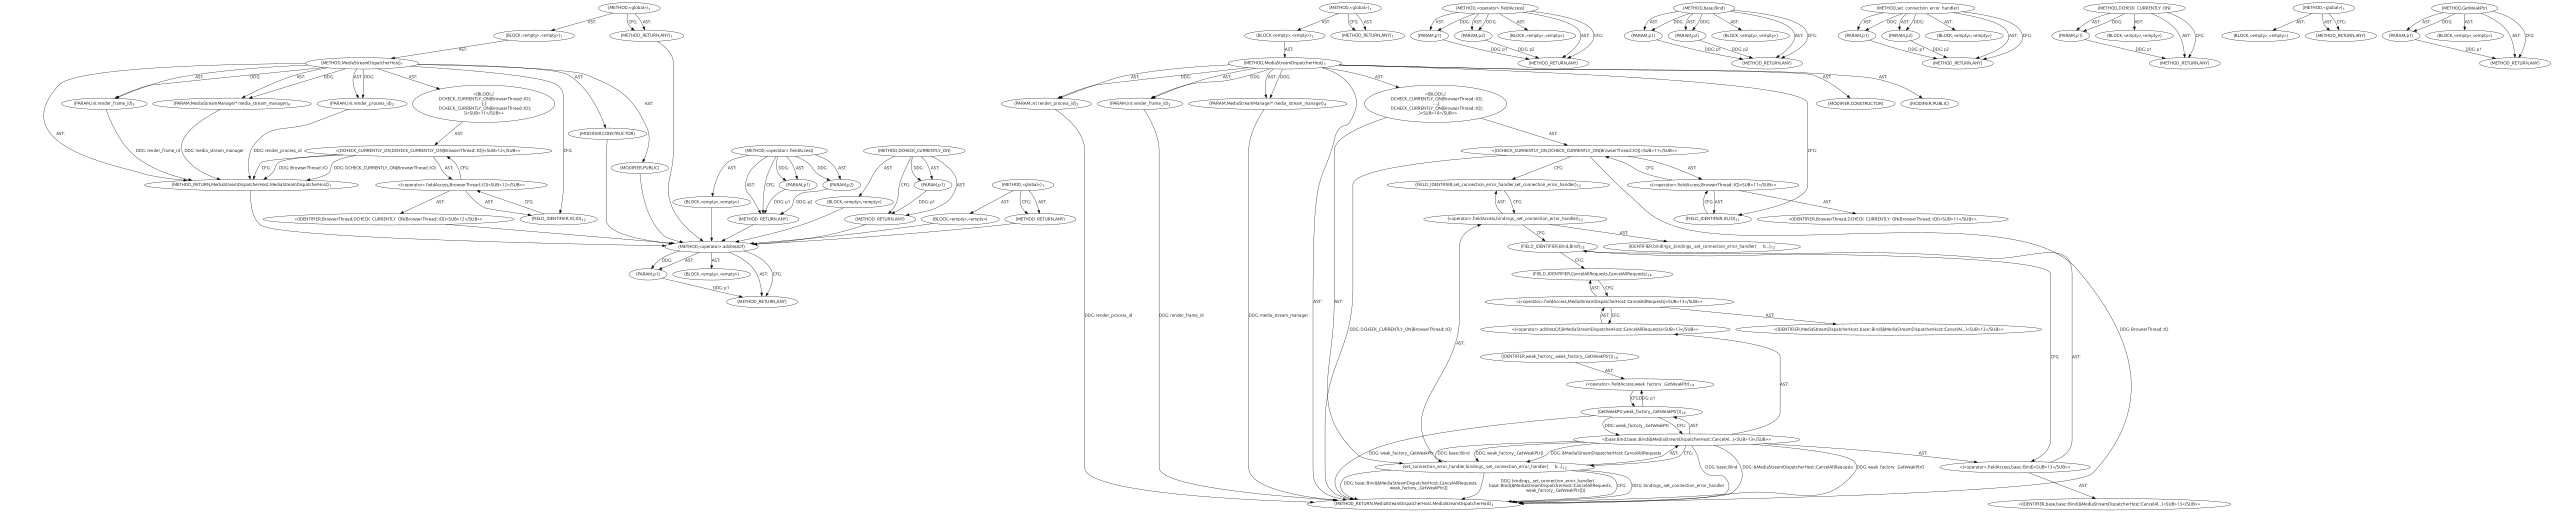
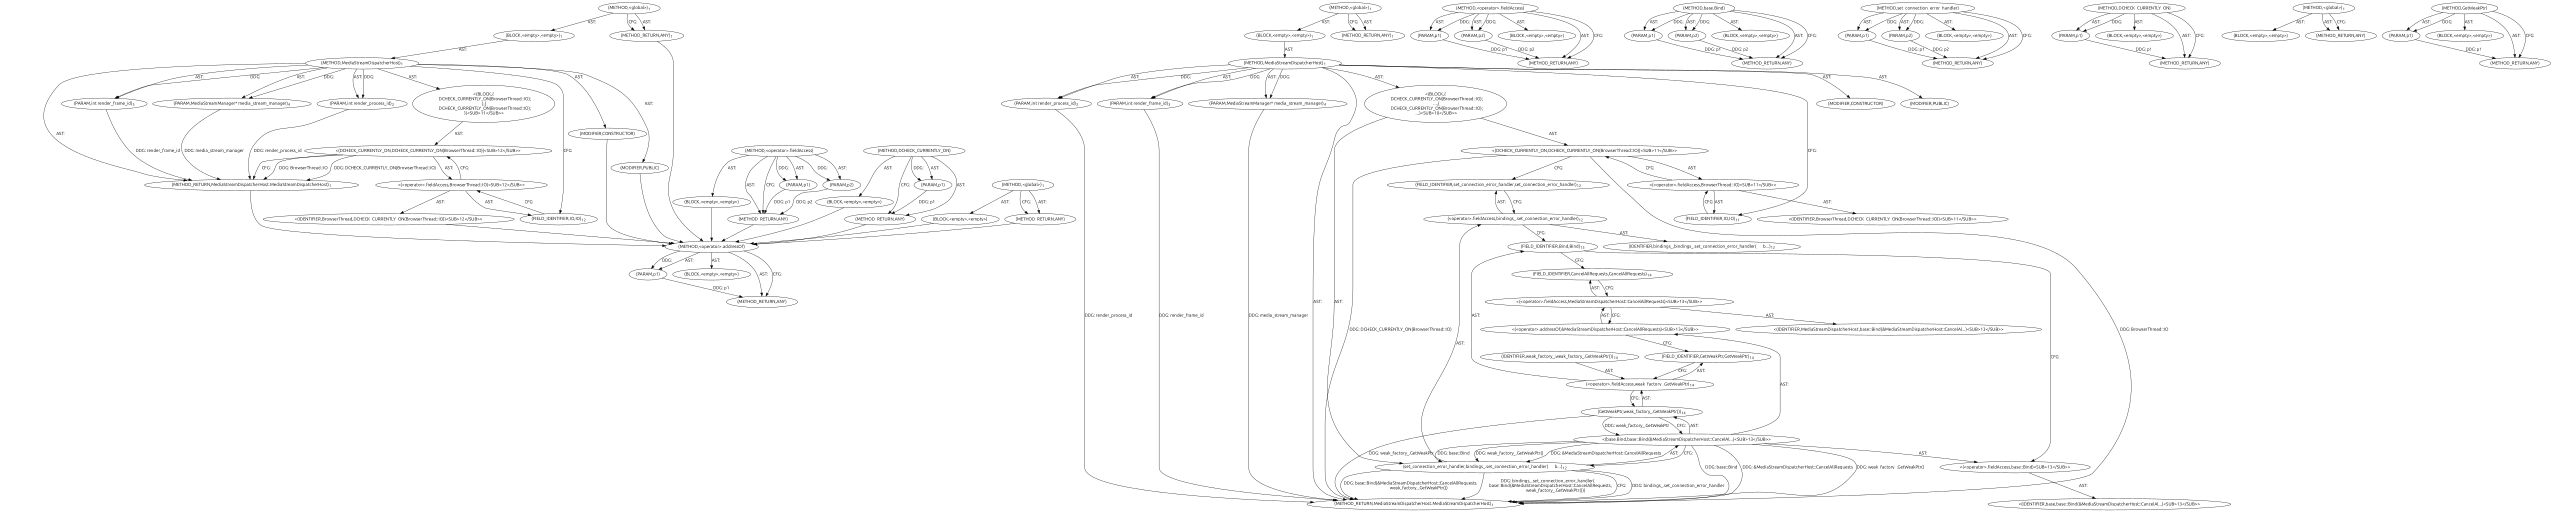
(1936, 255) -> (1472, 347)
none -> (1708, 357)
(1647, 398) -> (1647, 398)
